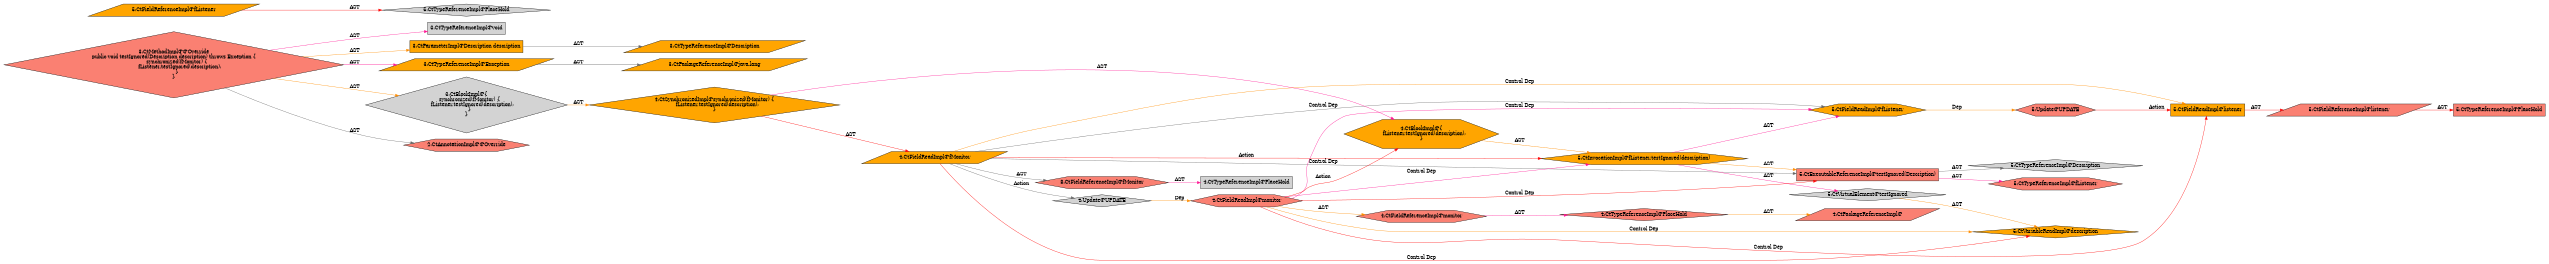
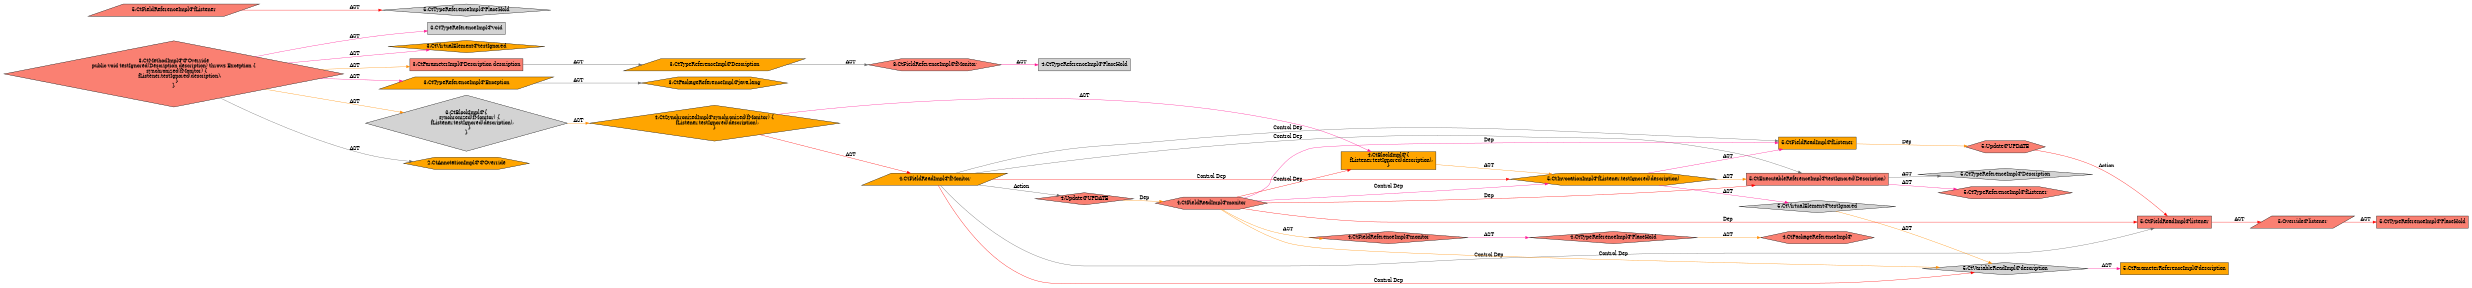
(174, 10) -> (174, 10)
none -> (466, 47)
(466, 47) -> (466, 65)
(714, 65) -> (714, 83)
(1565, 84) -> (1565, 256)
(1520, 106) -> (1489, 140)
(1868, 110) -> (1817, 143)
(2208, 110) -> (2174, 222)
(2349, 110) -> (2302, 222)
(1421, 134) -> (1388, 161)
(466, 145) -> (466, 163)
(1246, 155) -> (1211, 177)
(999, 174) -> (826, 65)
(1323, 177) -> (1288, 179)
(1520, 193) -> (1489, 196)
(1102, 201) -> (1084, 199)
(1868, 215) -> (1817, 238)
(1421, 216) -> (1388, 238)
(2055, 232) -> (2005, 269)
(1768, 248) -> (1728, 220)
none -> (2174, 269)
